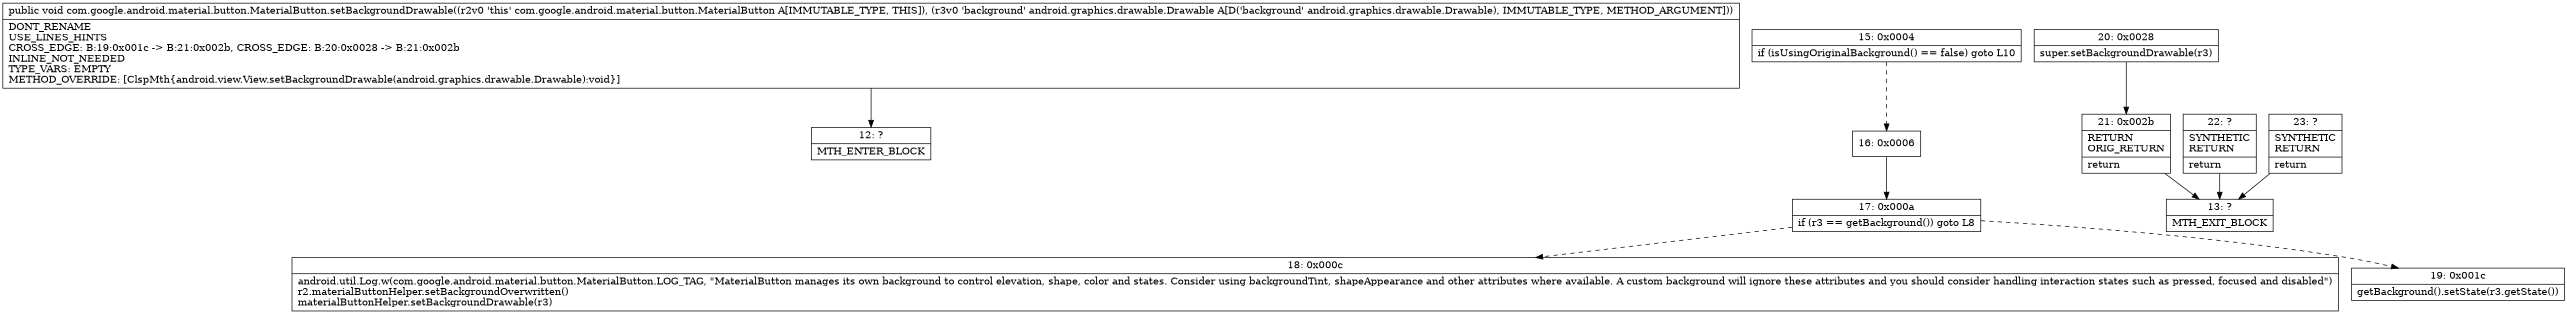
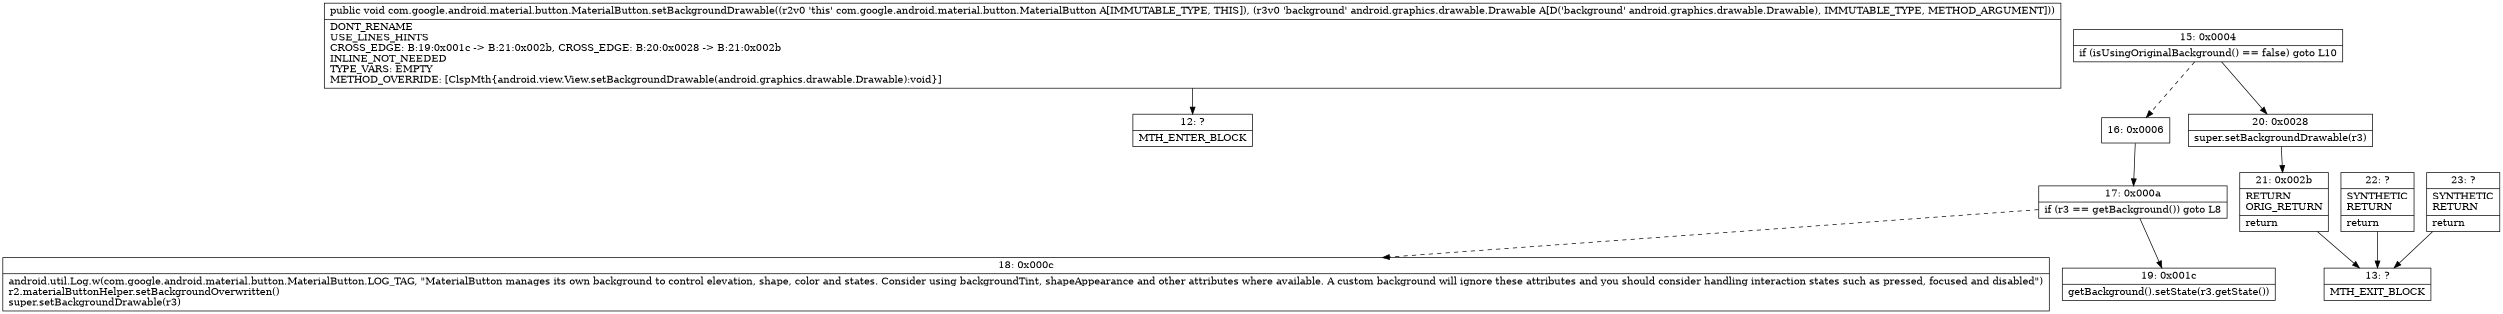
none -> (2242, 85)
(2187, 237) -> (2149, 240)
(425, 303) -> (95, 303)
